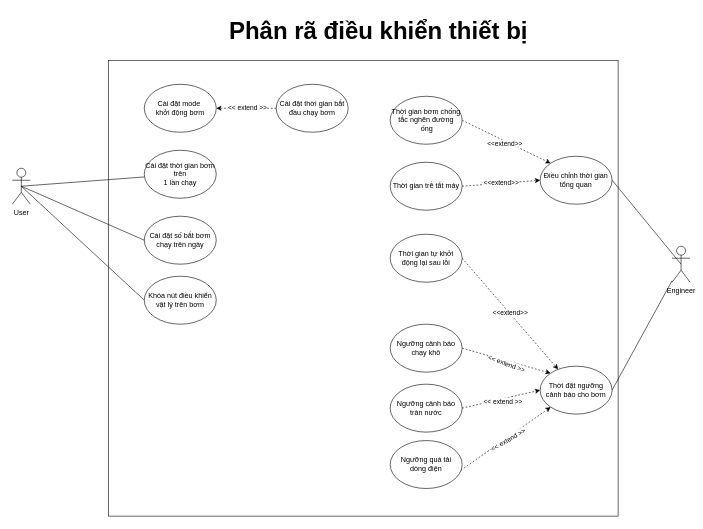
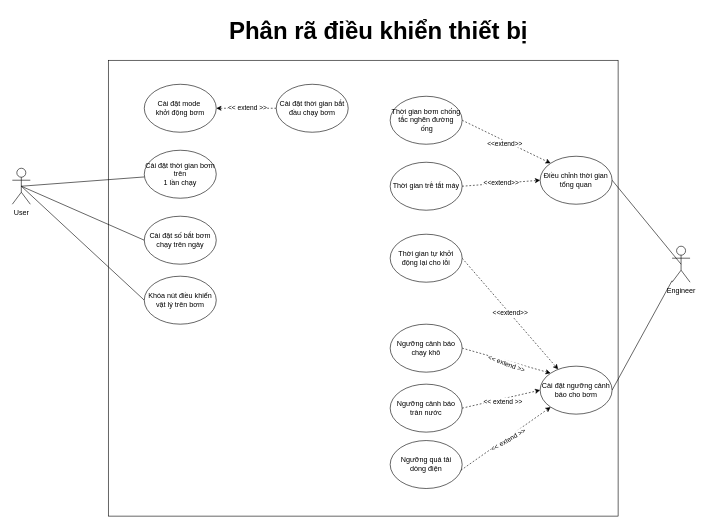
(426, 258) -> (426, 258)
(576, 390) -> (576, 390)
